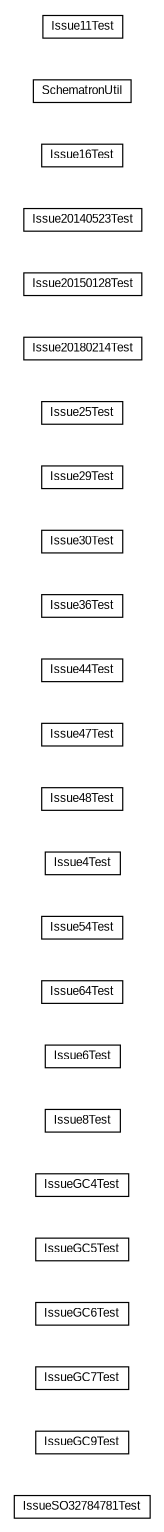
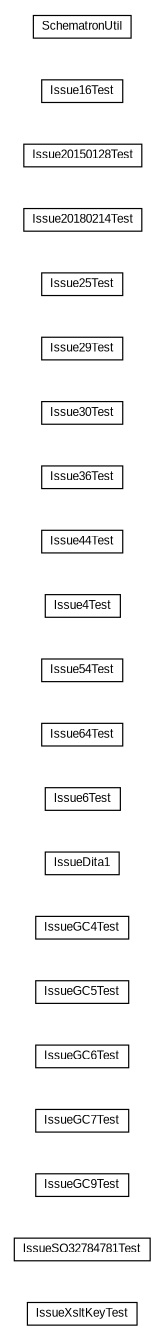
(82, 26) -> none
(82, 219) -> none
(82, 734) -> none
(82, 798) -> none
none -> (82, 863)
(82, 1120) -> none
none -> (82, 1313)
